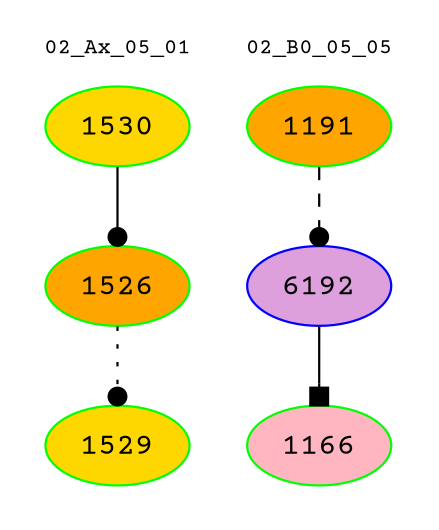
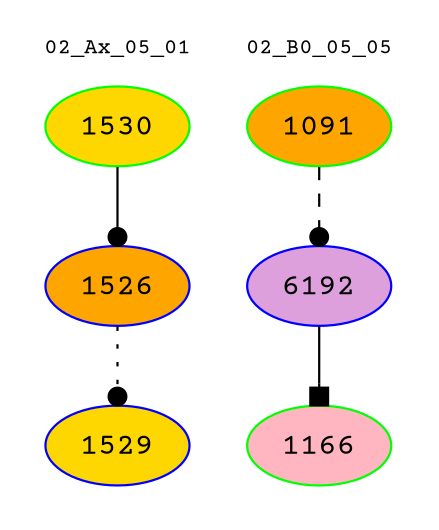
(319, 126) -> (319, 126)
(117, 286) -> (117, 286)
(117, 446) -> (117, 446)
